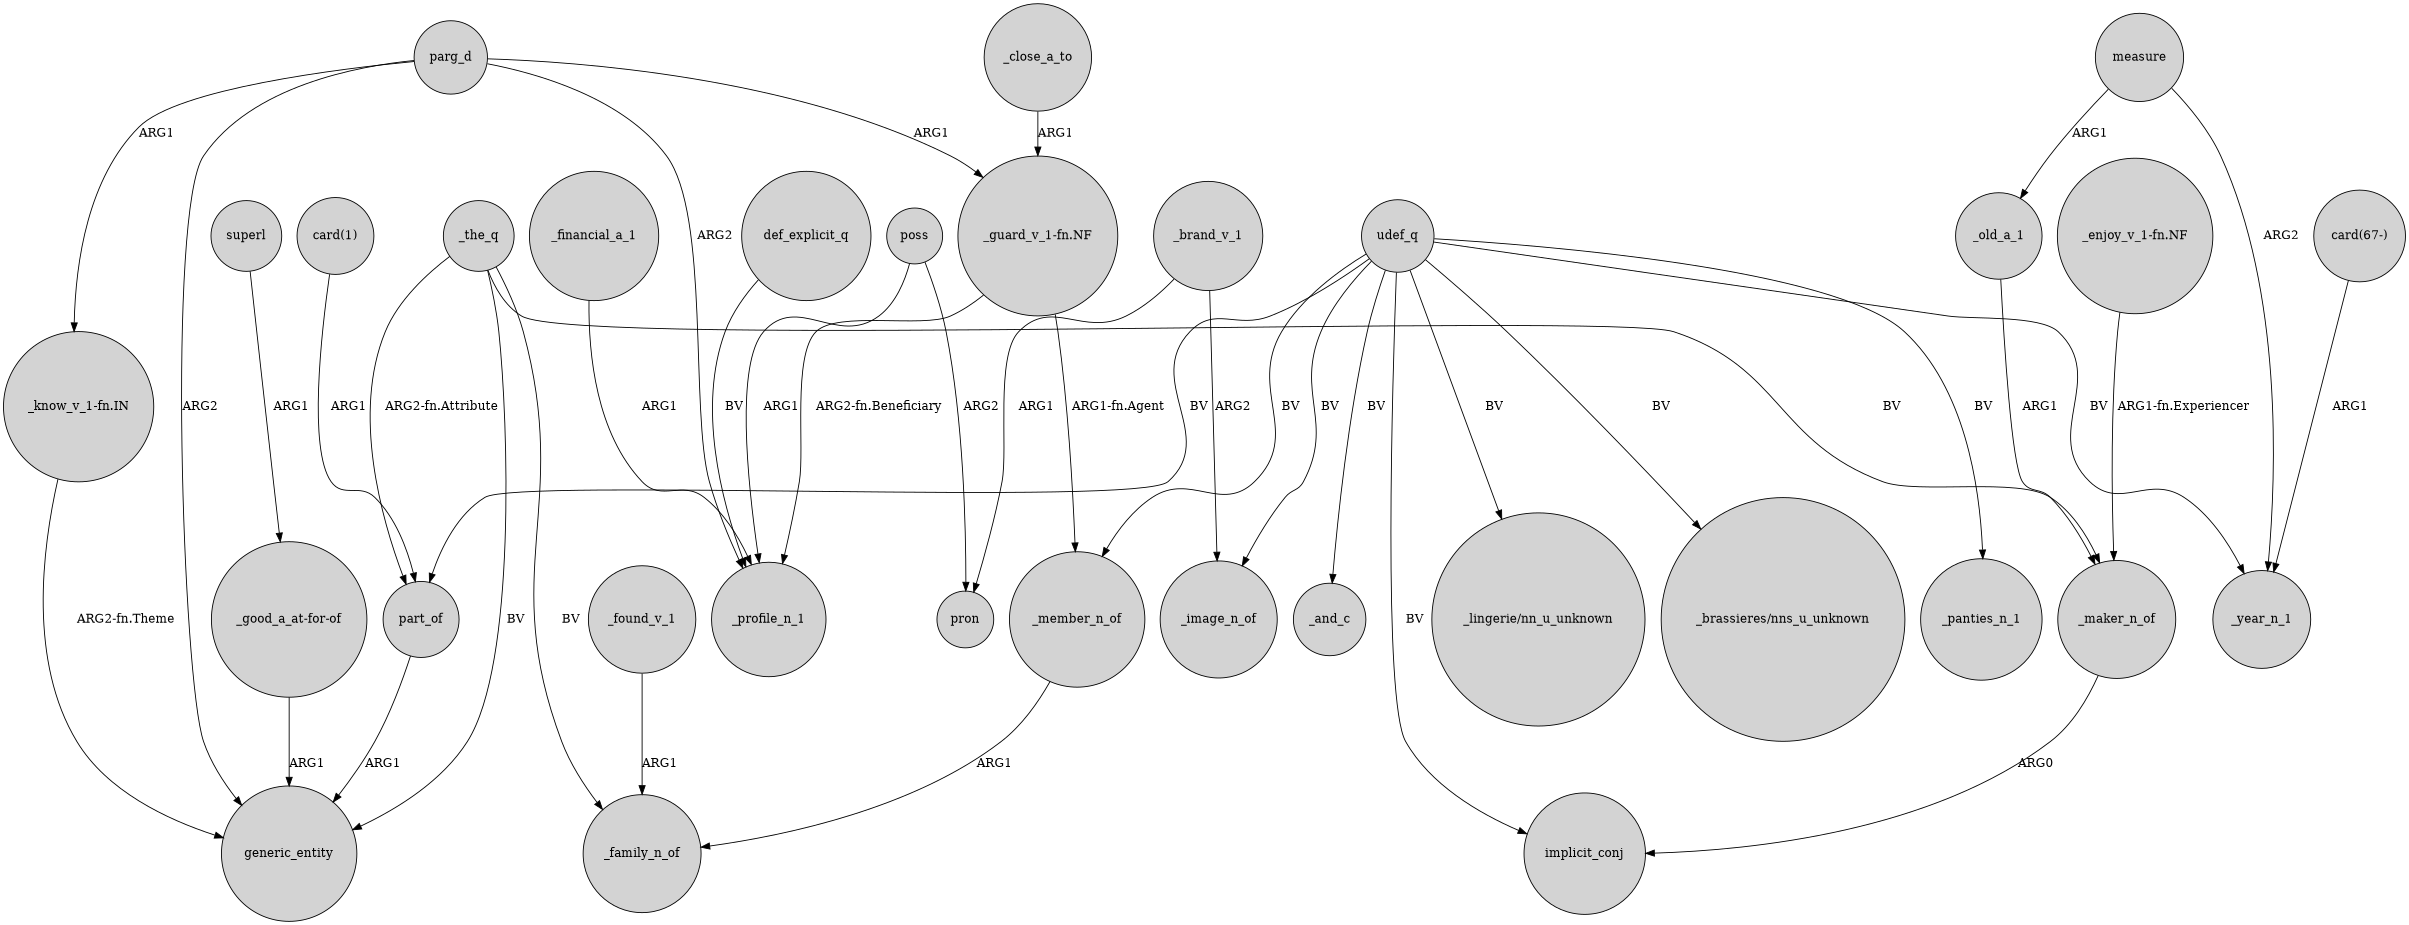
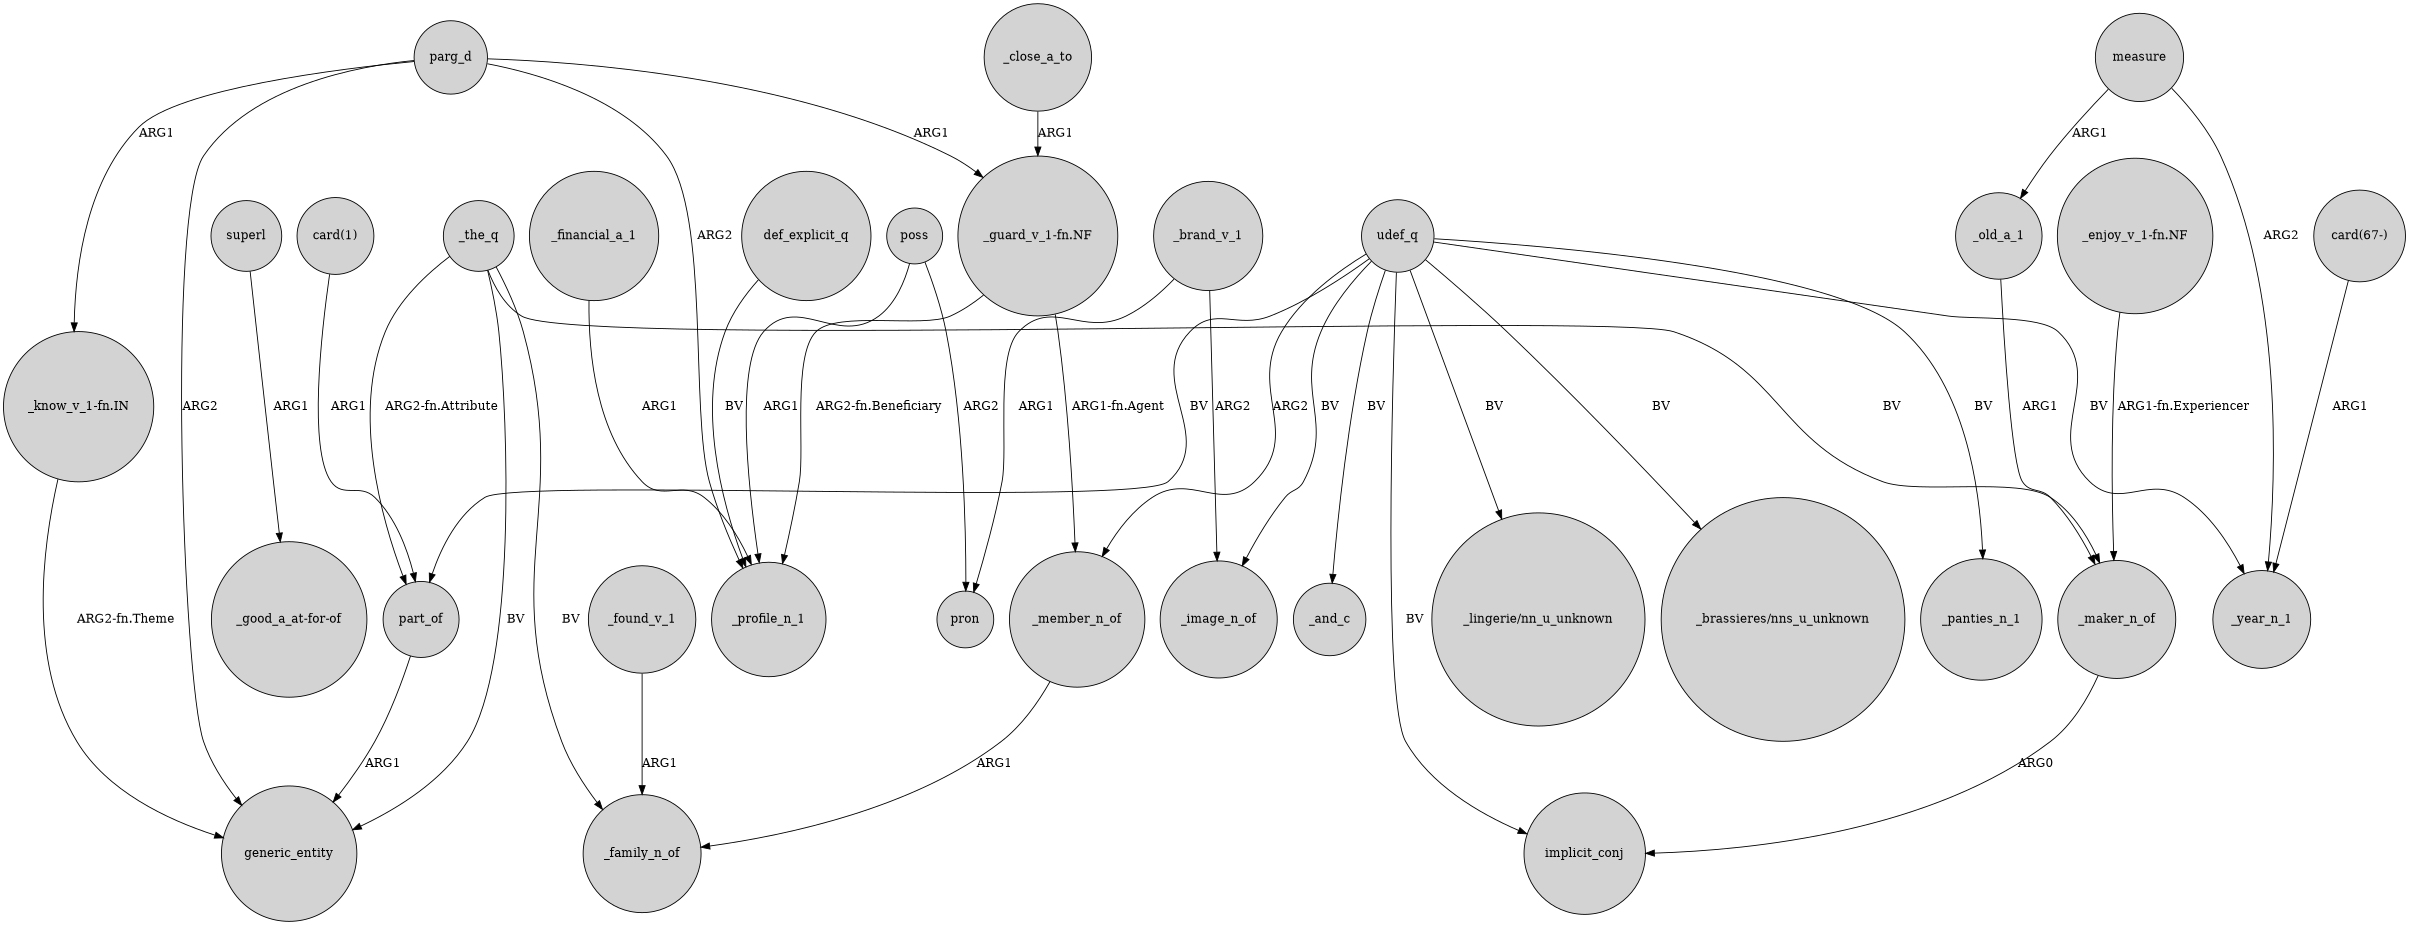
(1291, 407) -> (1291, 407)
(289, 737) -> none
